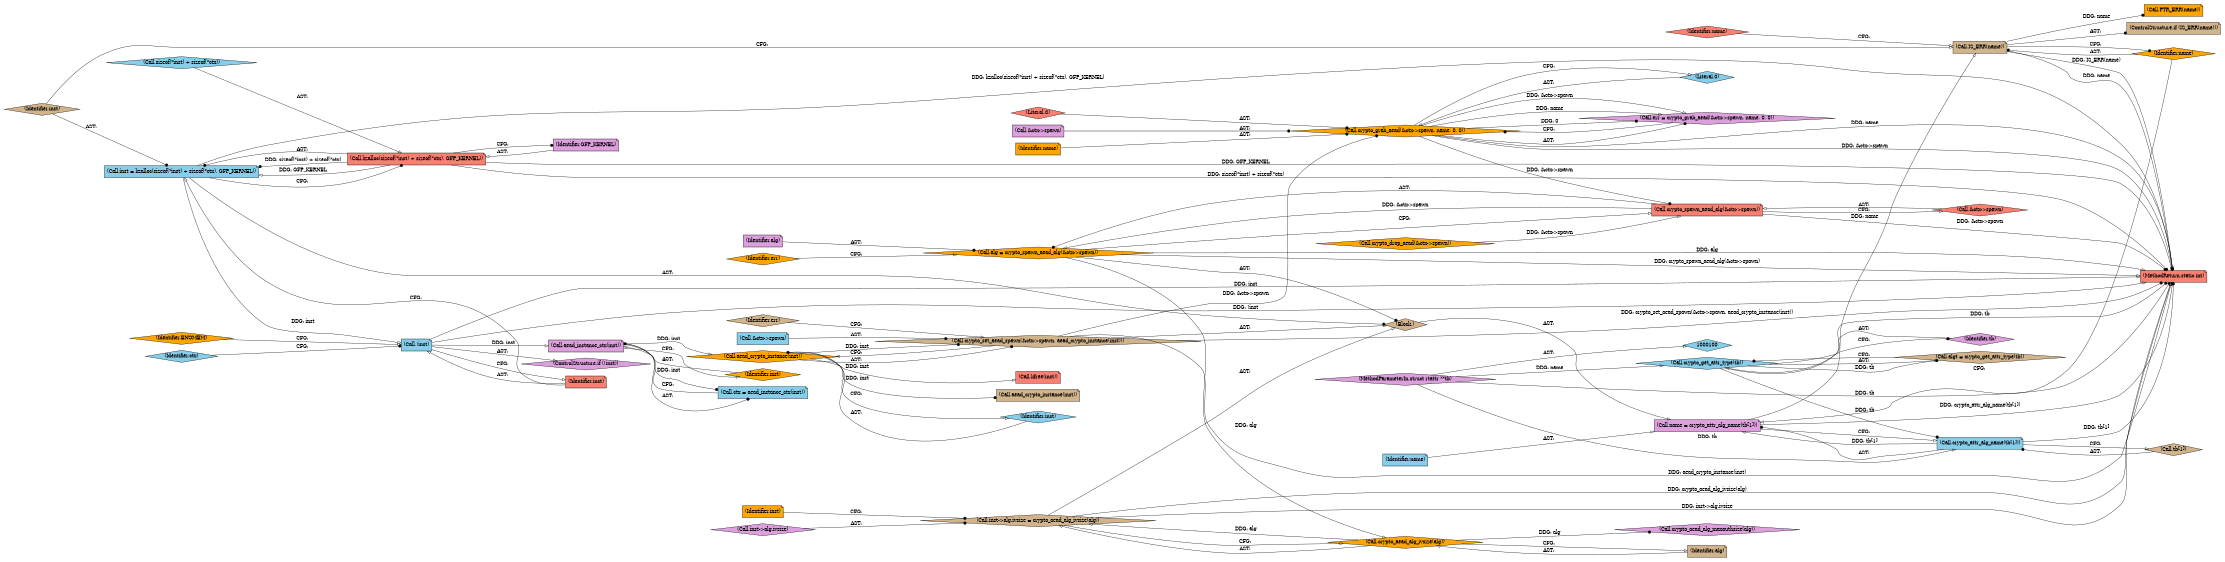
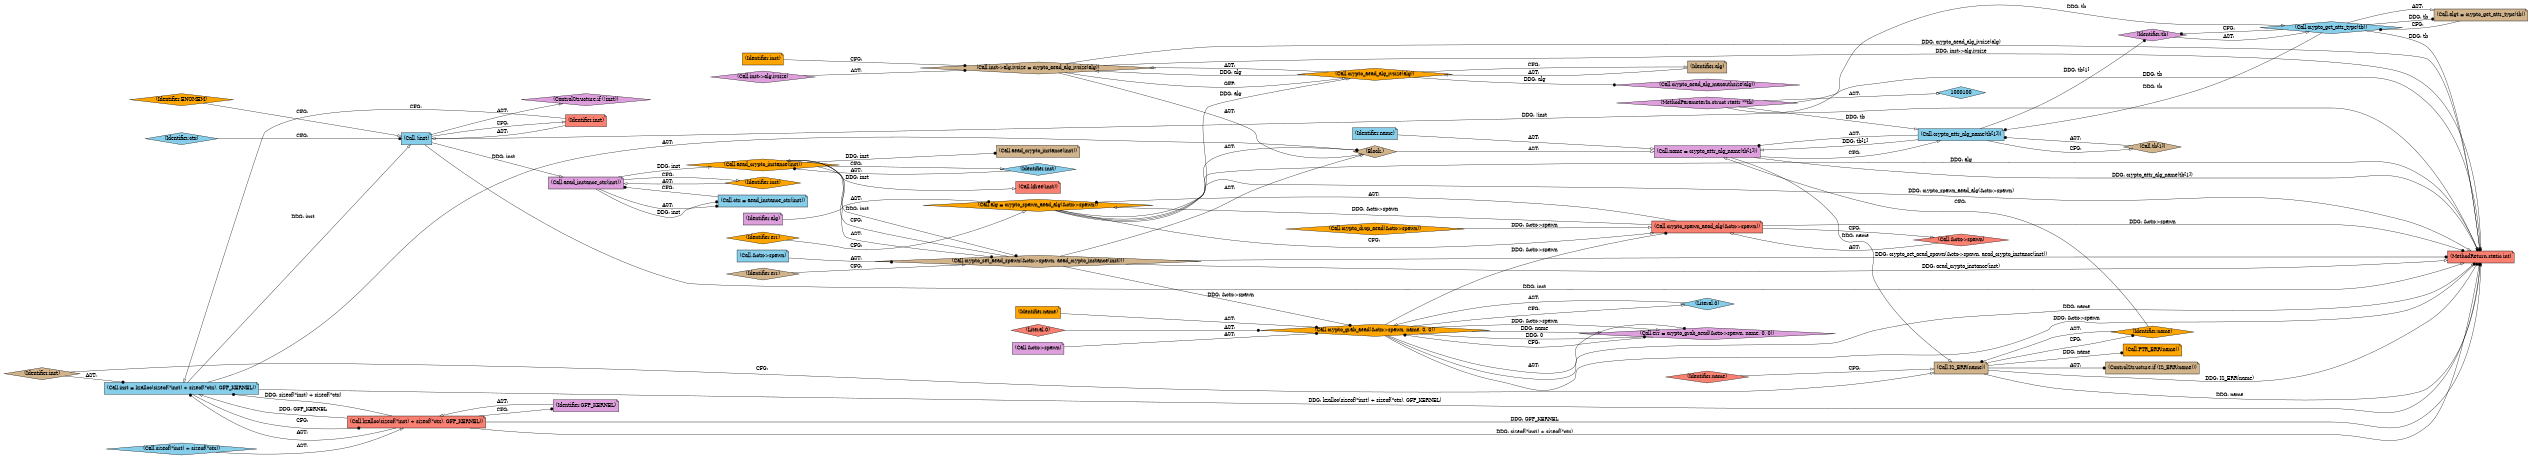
(1980, 357) -> (2481, 15)
(1550, 368) -> (2076, 7)
(2141, 408) -> (2065, 92)
(1246, 542) -> (1231, 84)
